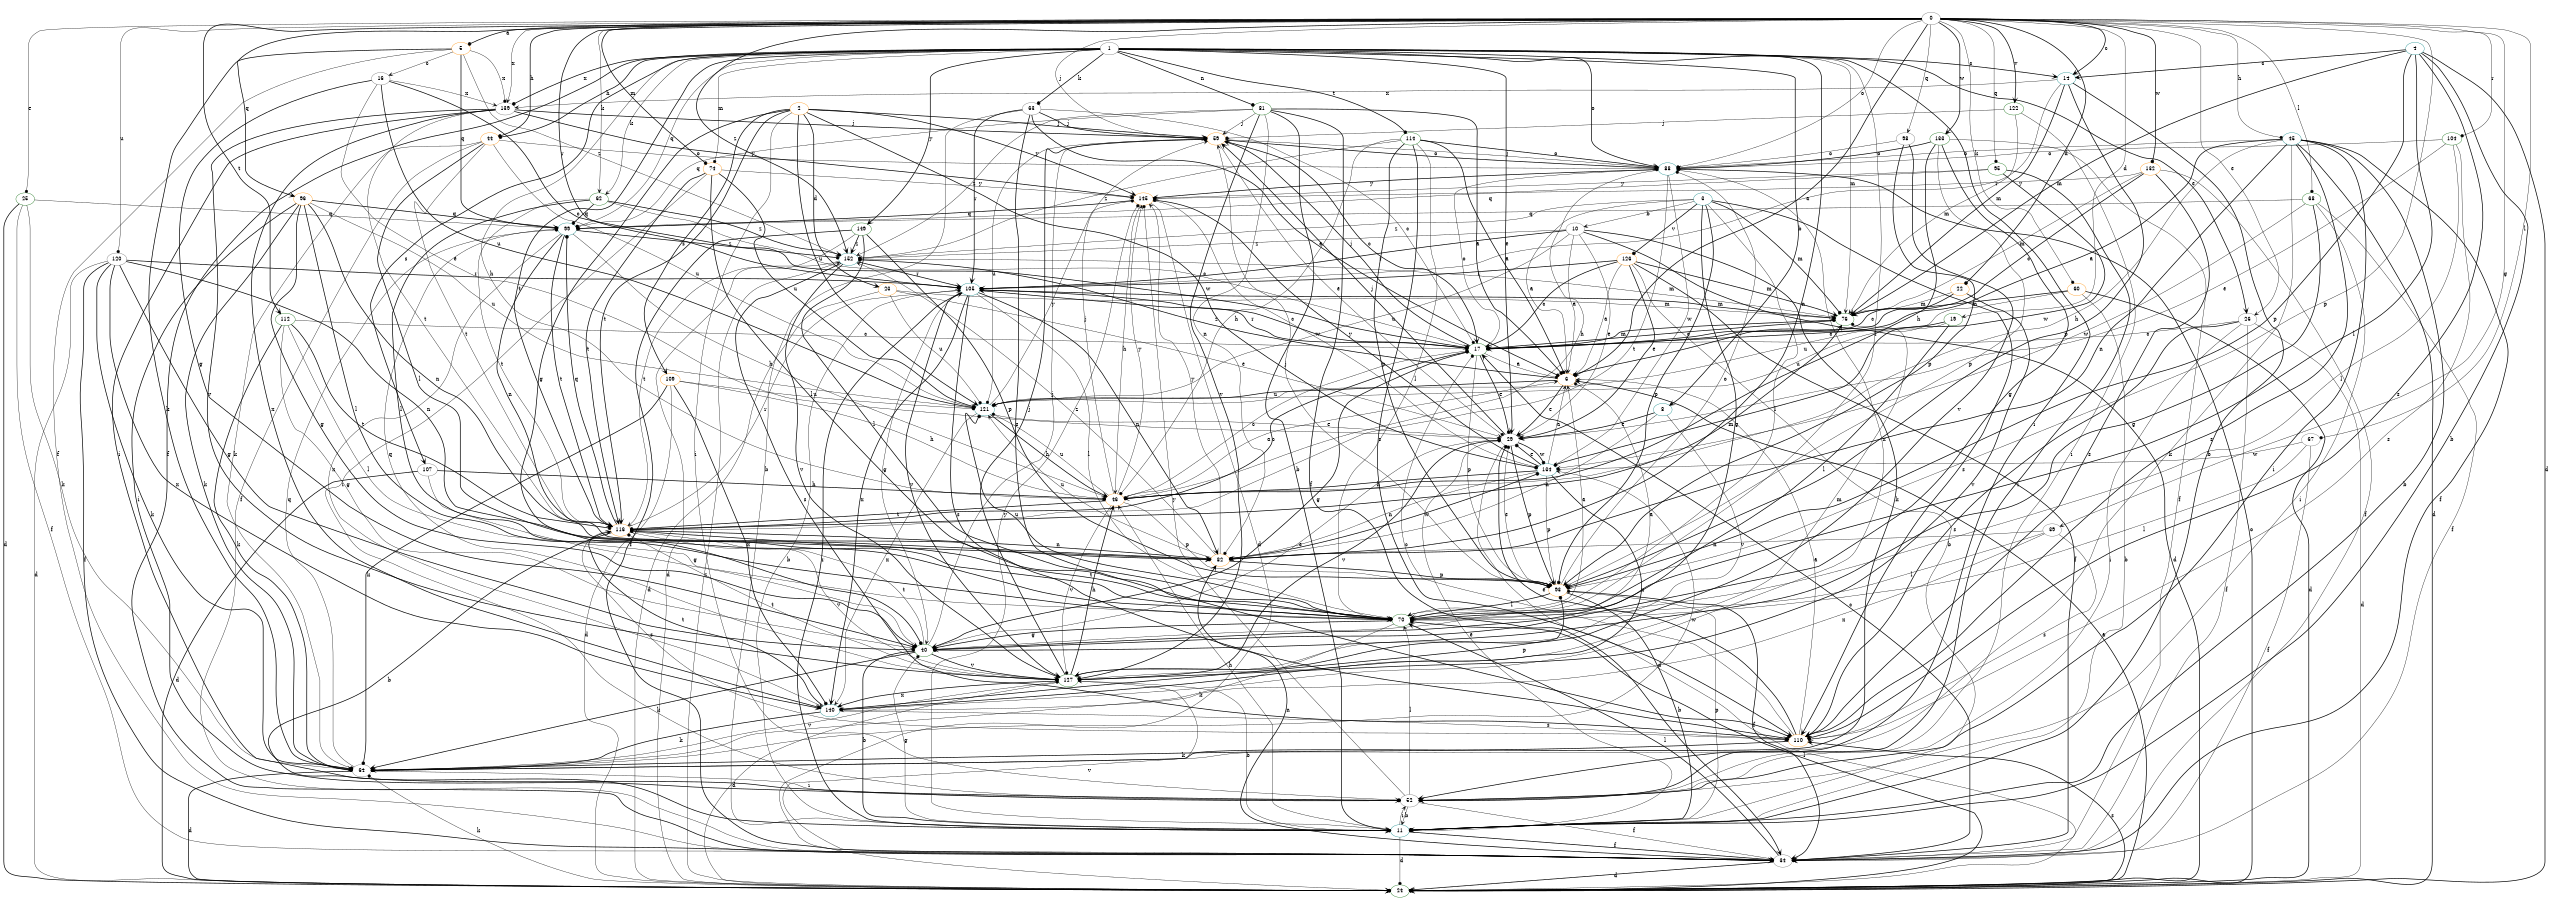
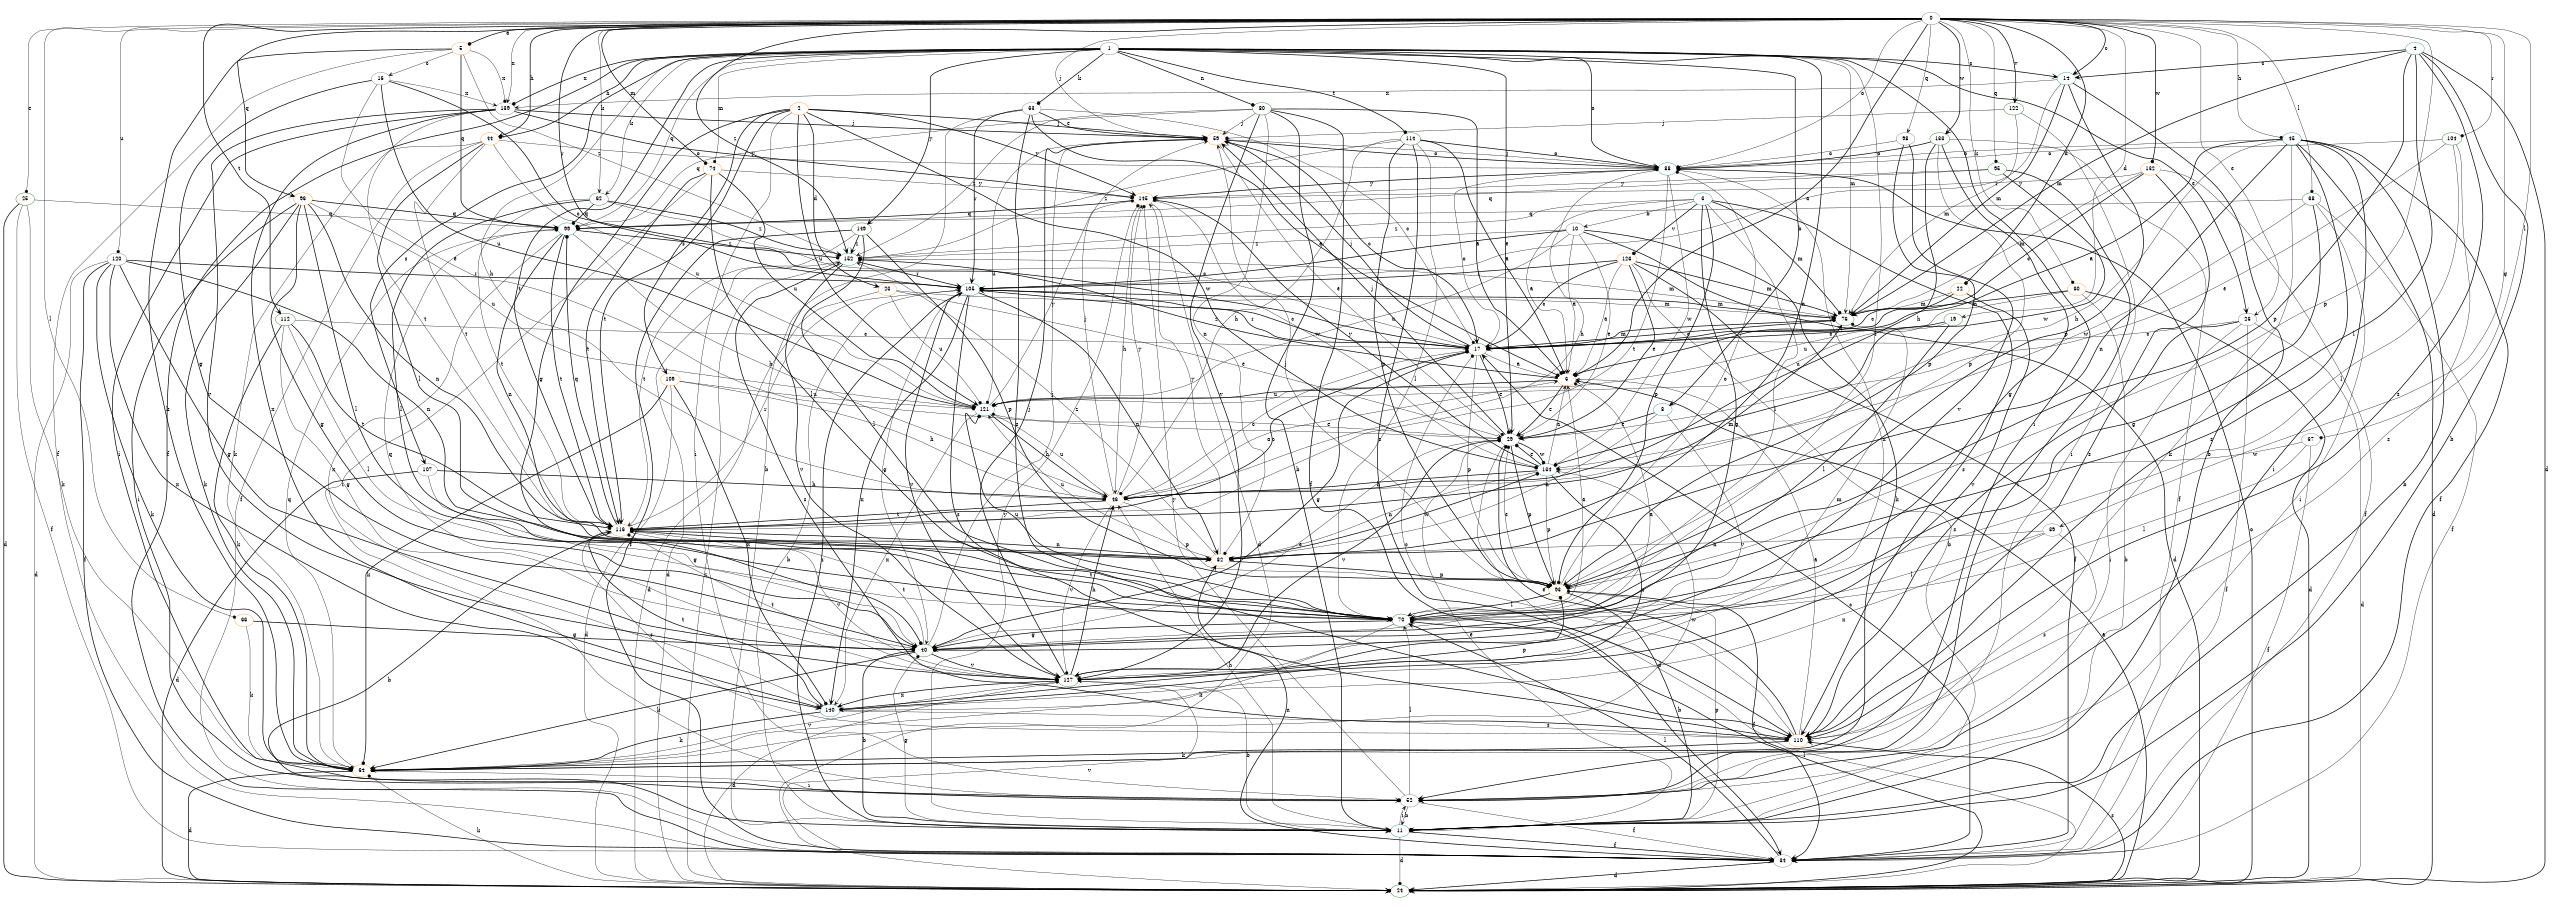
(1171, 21) -> (1171, 21)
(1262, 109) -> (1262, 109)
(1068, 124) -> (1068, 124)
(1117, 528) -> none
none -> (244, 620)
(362, 771) -> (362, 771)
